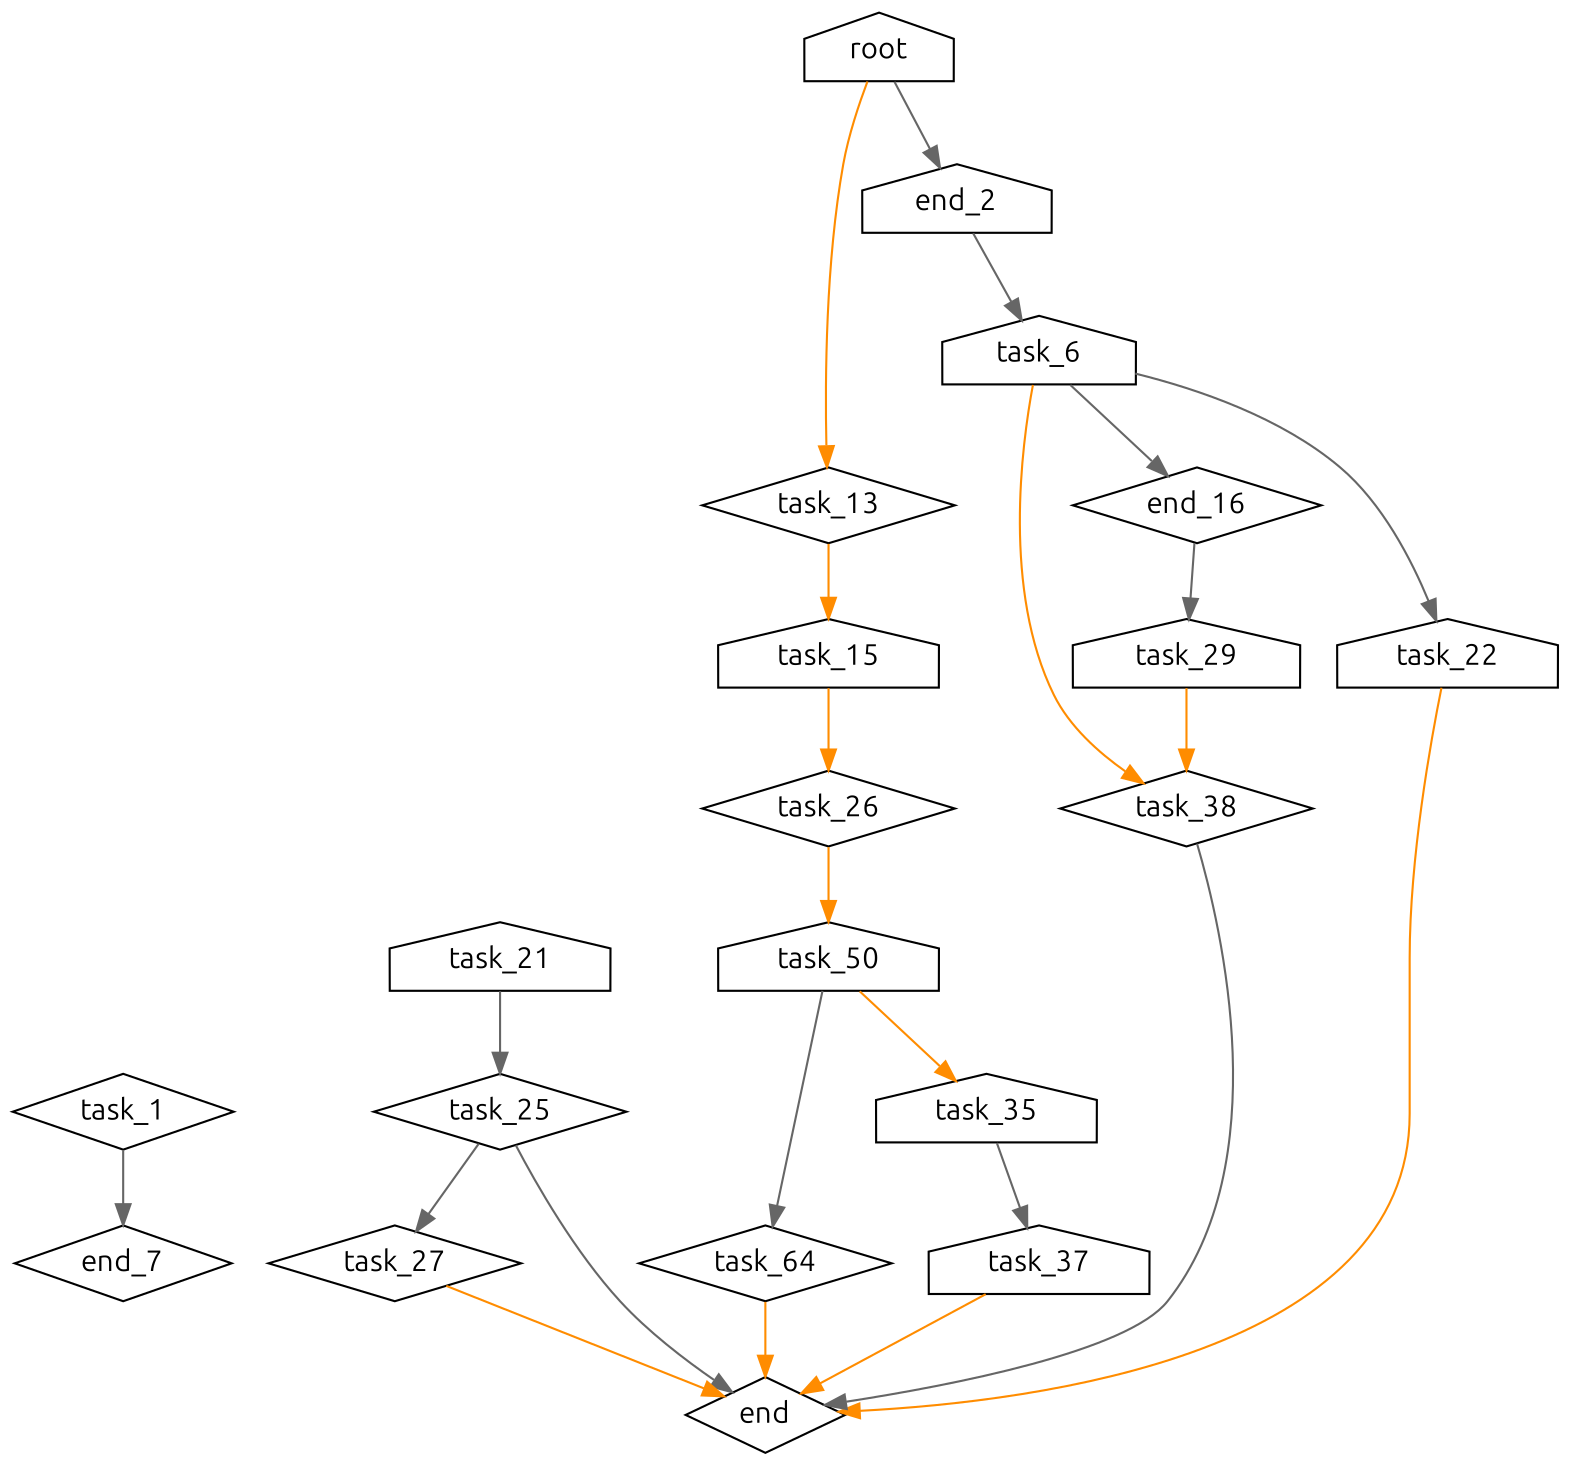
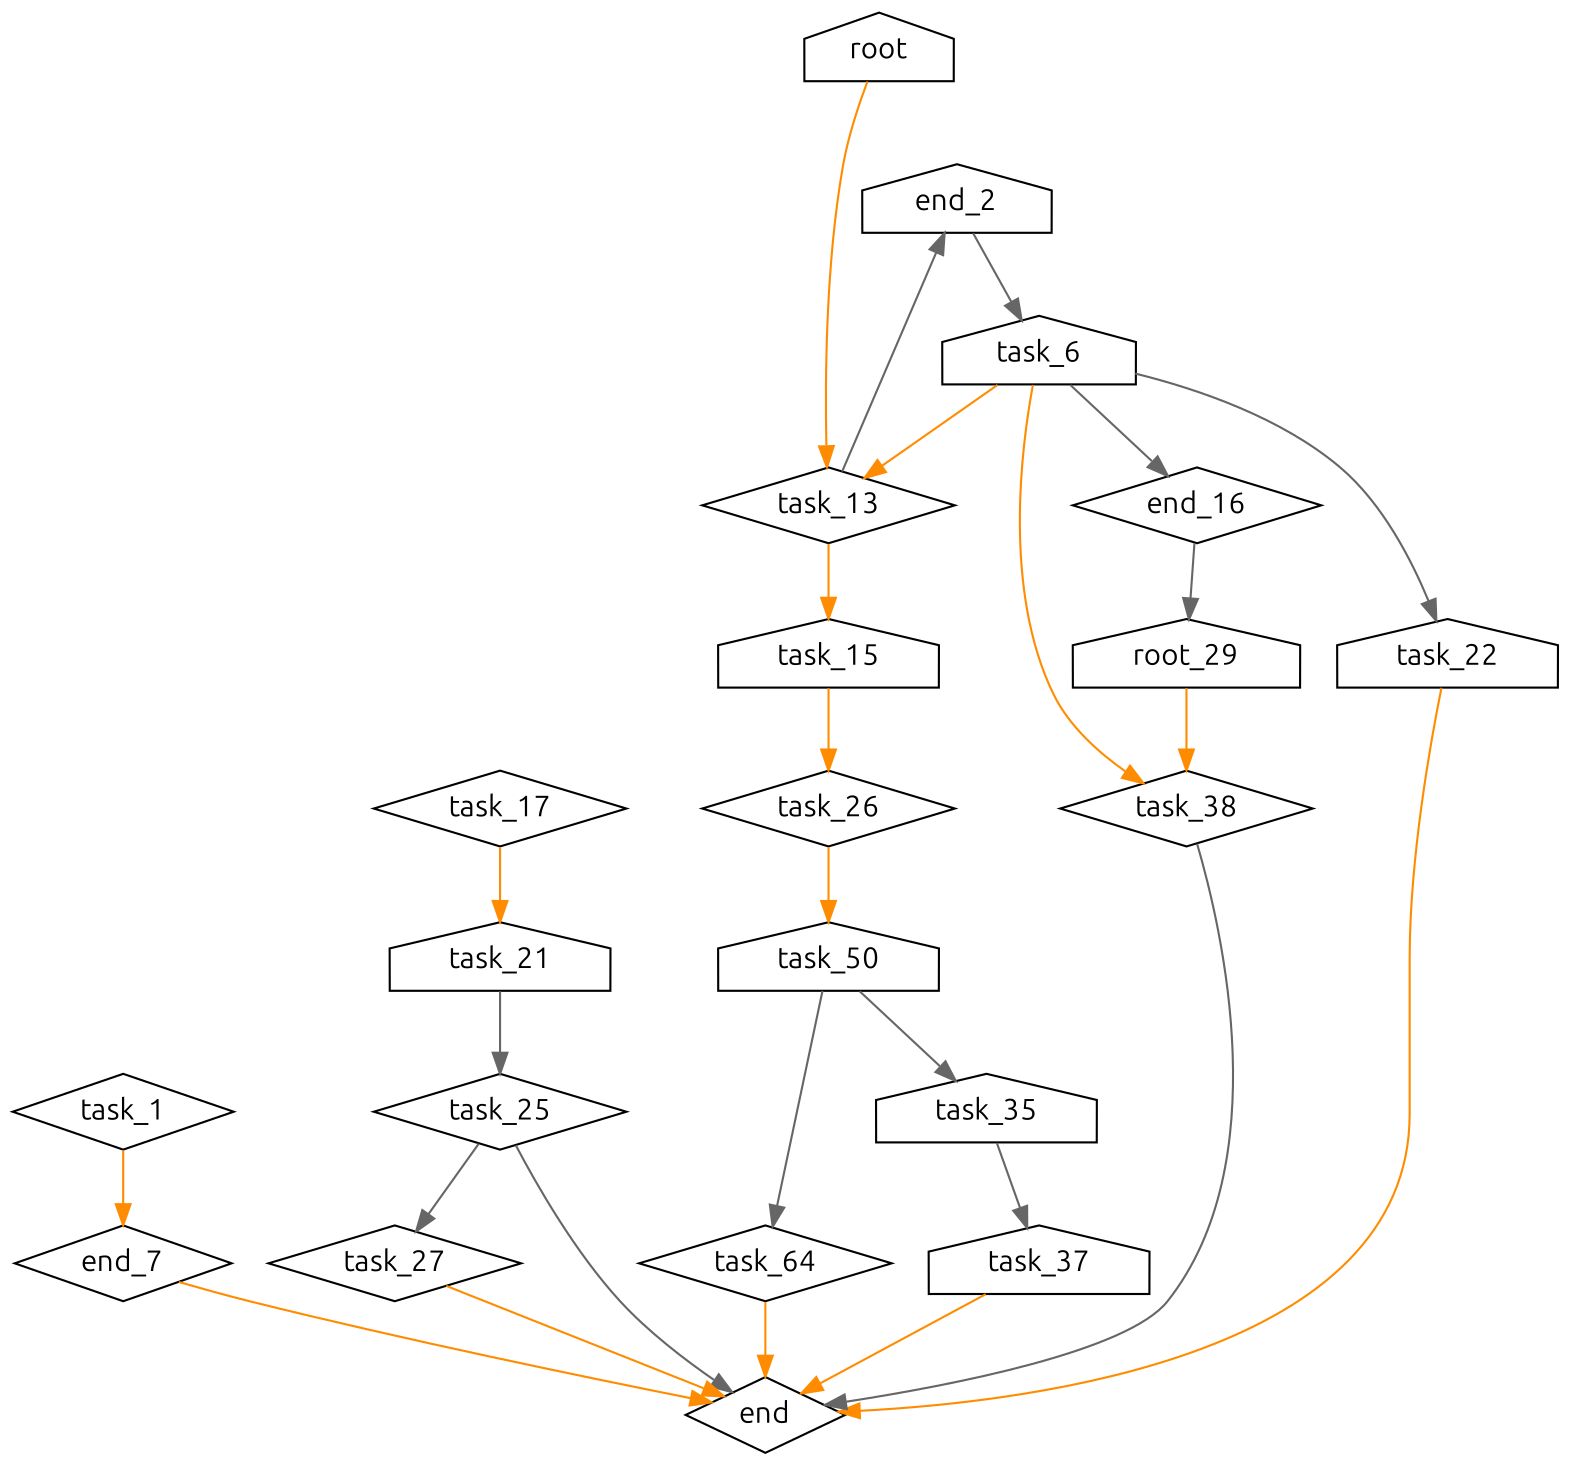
(912, 115) -> (889, 362)
none -> (940, 425)
(1186, 657) -> (1186, 657)
none -> (500, 809)
(900, 1029) -> (900, 1029)
(123, 1177) -> (123, 1177)
none -> (434, 1344)
